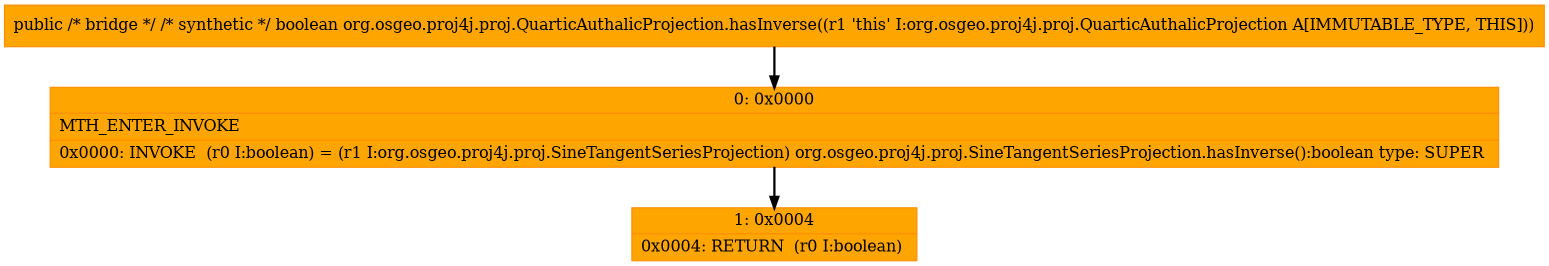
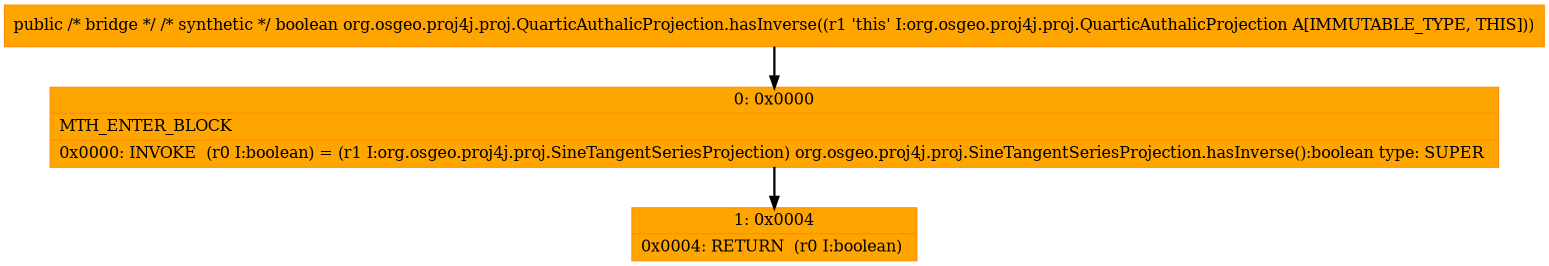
(150, 126) -> (146, 126)
